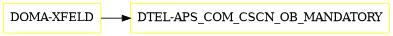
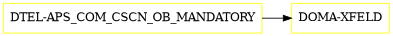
(112, 18) -> (273, 18)
